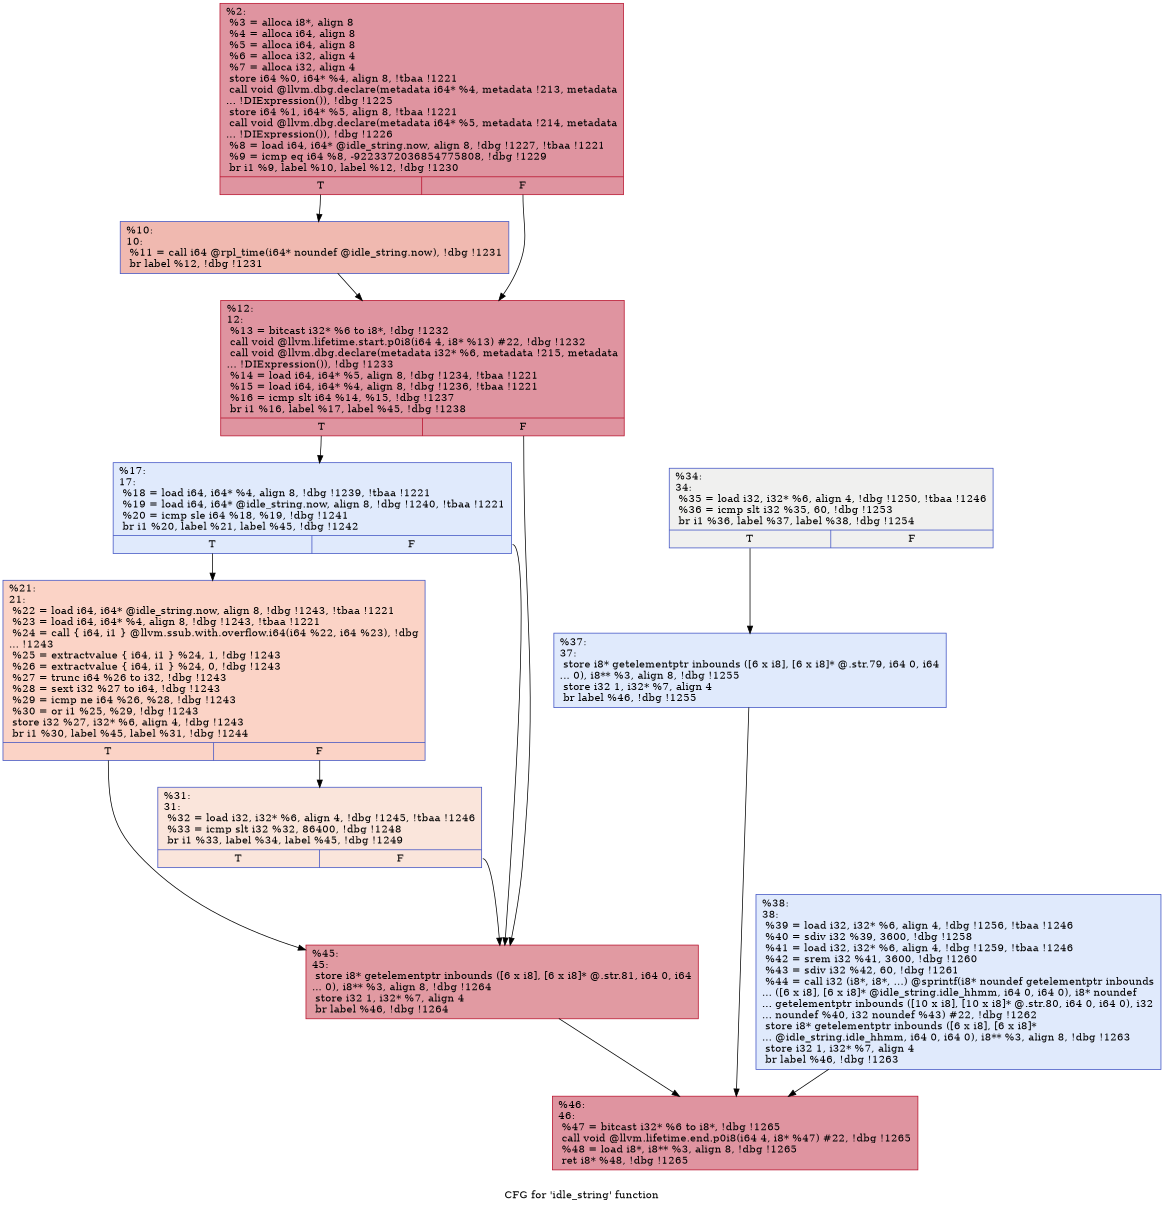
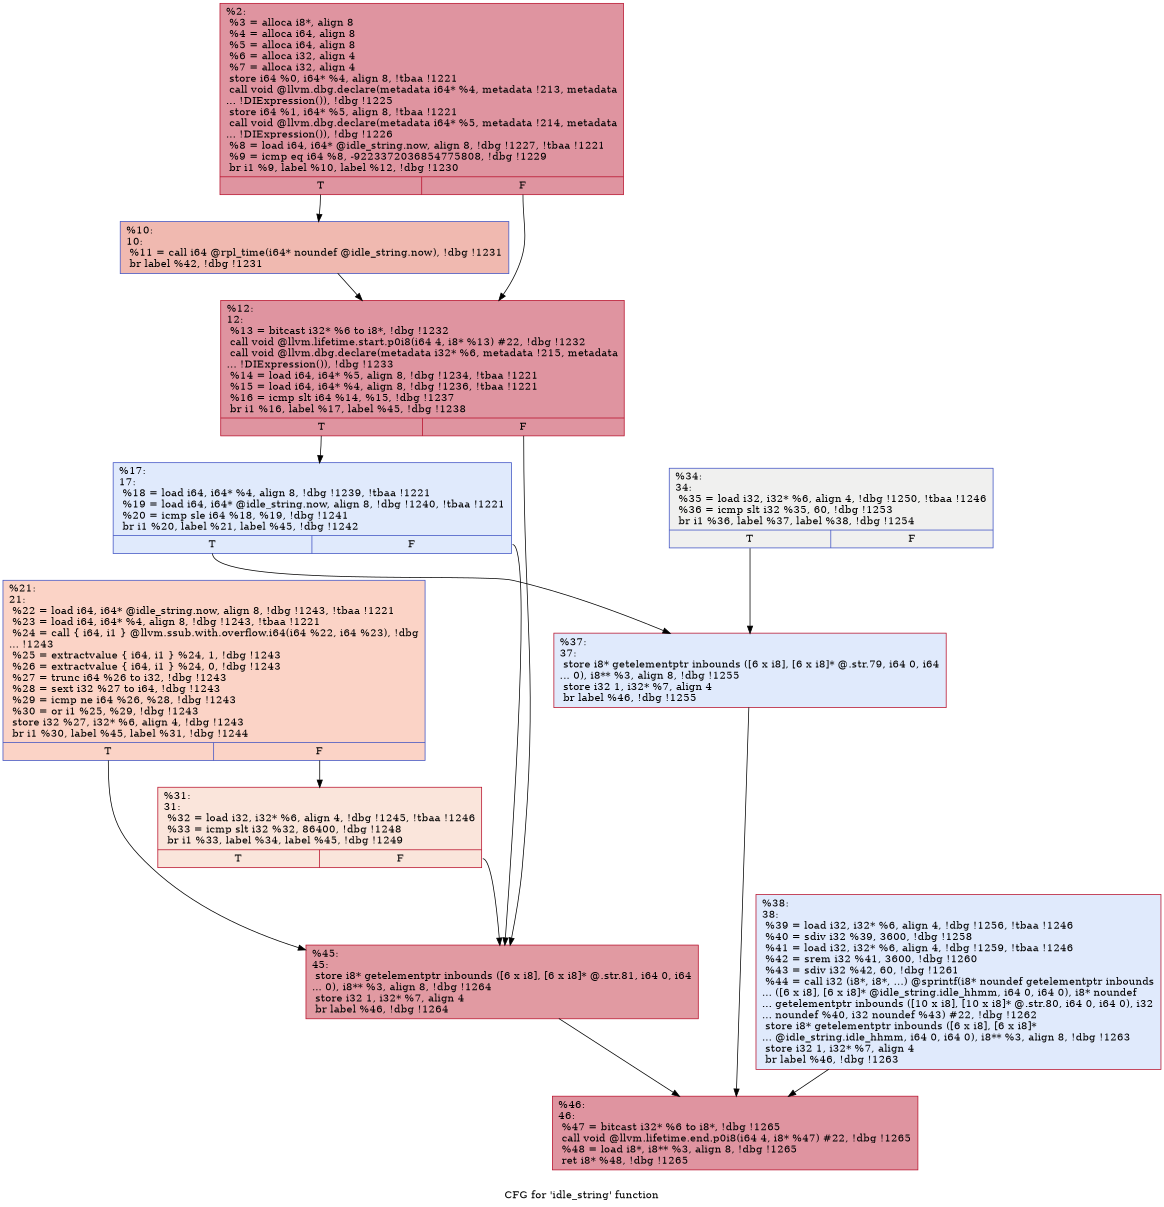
(195, 264) -> (195, 264)
(213, 563) -> (440, 578)
(750, 670) -> (750, 670)
(320, 827) -> (320, 827)
(958, 982) -> (958, 982)
